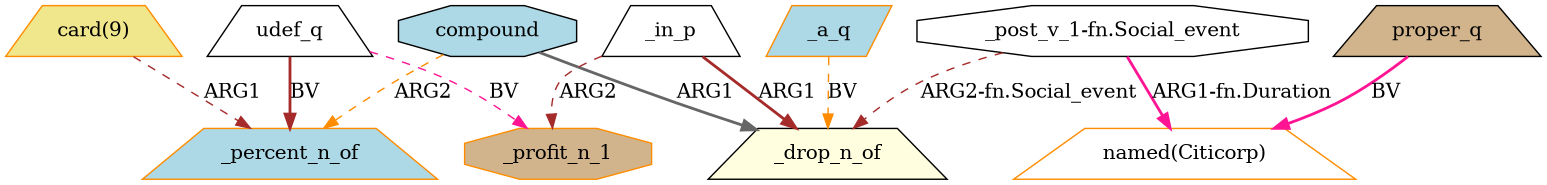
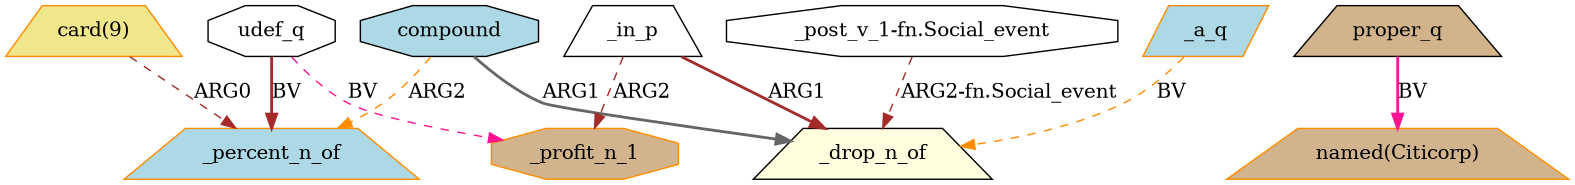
(290, 31) -> (272, 31)
(1145, 86) -> none
(233, 92) -> (223, 92)
(1185, 154) -> (1398, 154)
